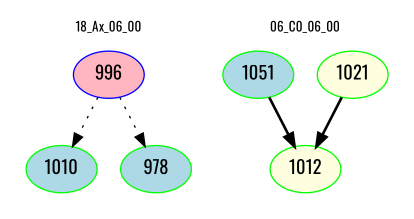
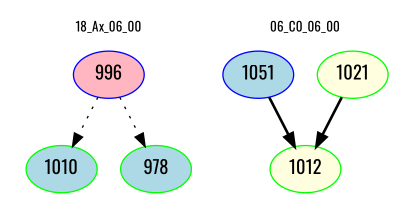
(258, 75) -> (258, 75)
